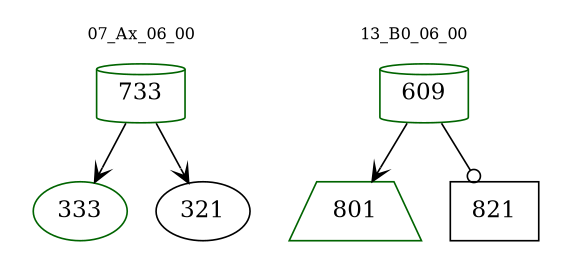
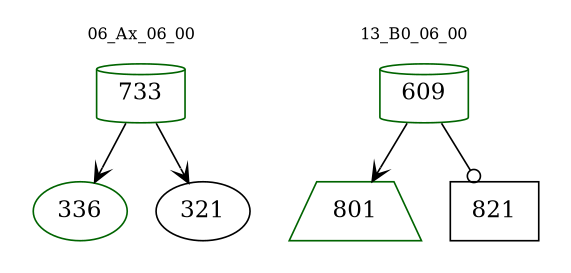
(142, 35) -> (142, 35)
(80, 211) -> (80, 211)
